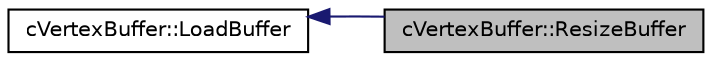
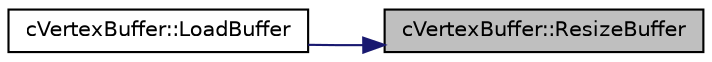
(357, 16) -> (336, 45)
